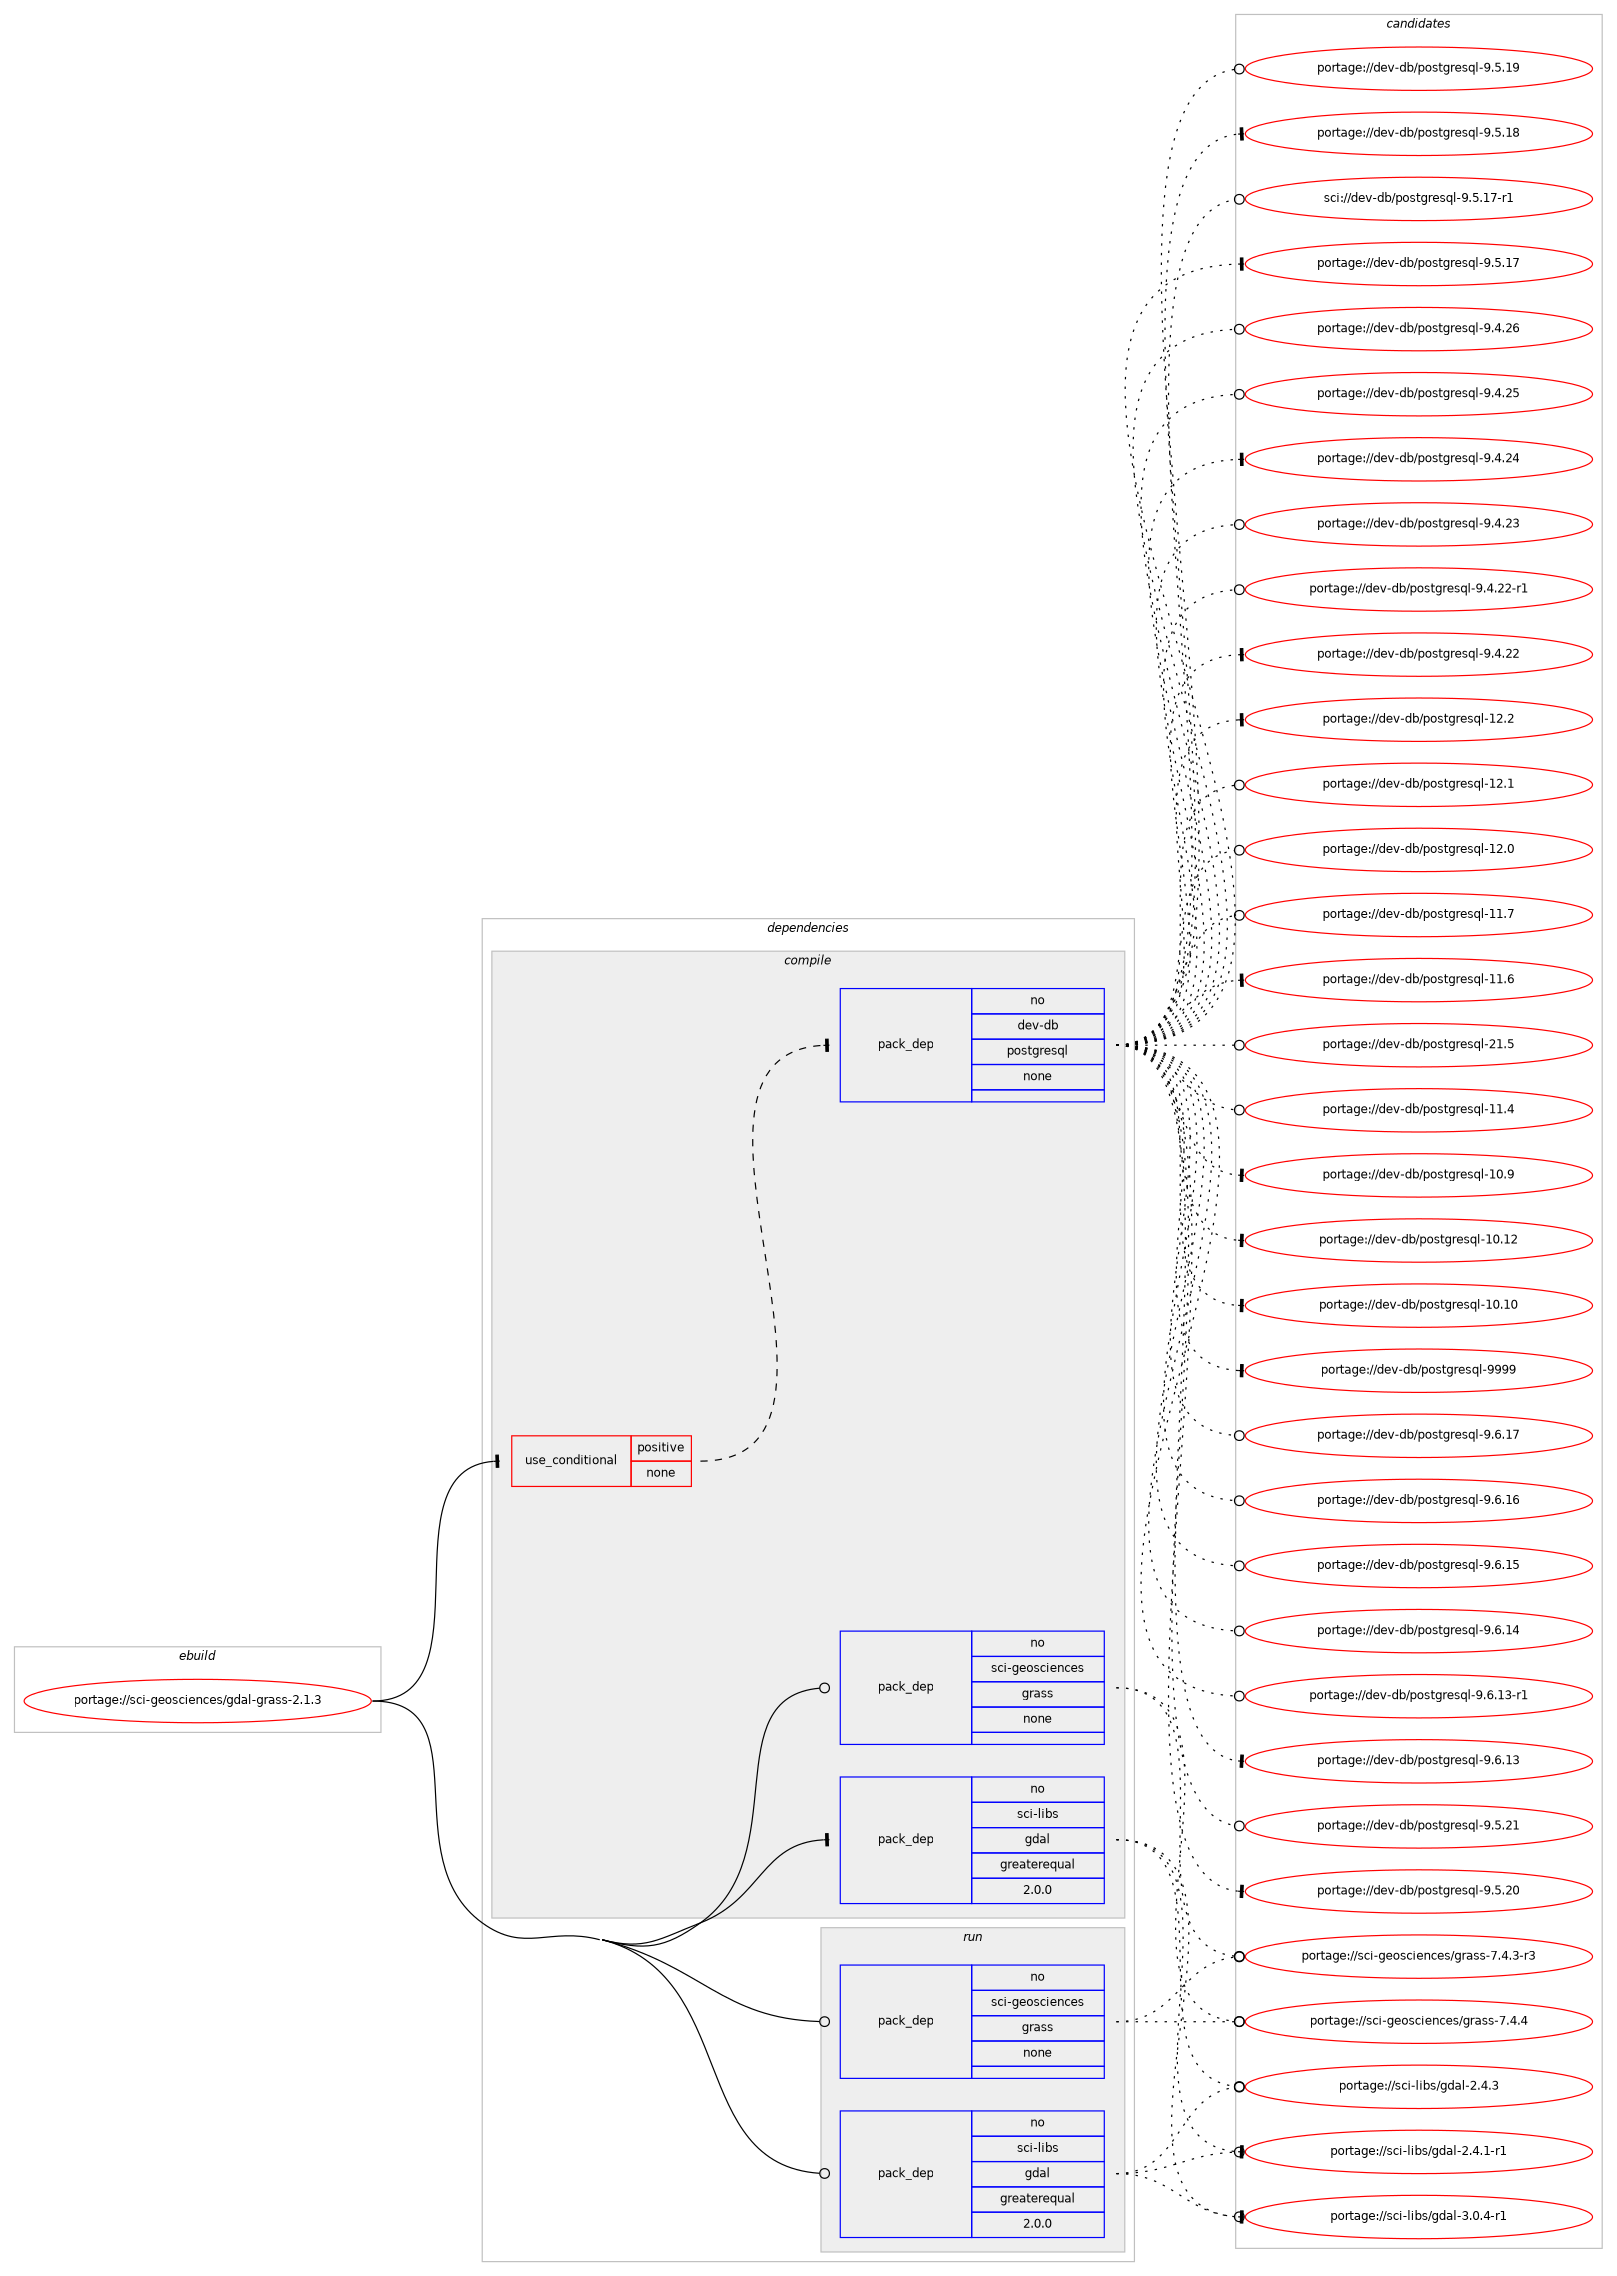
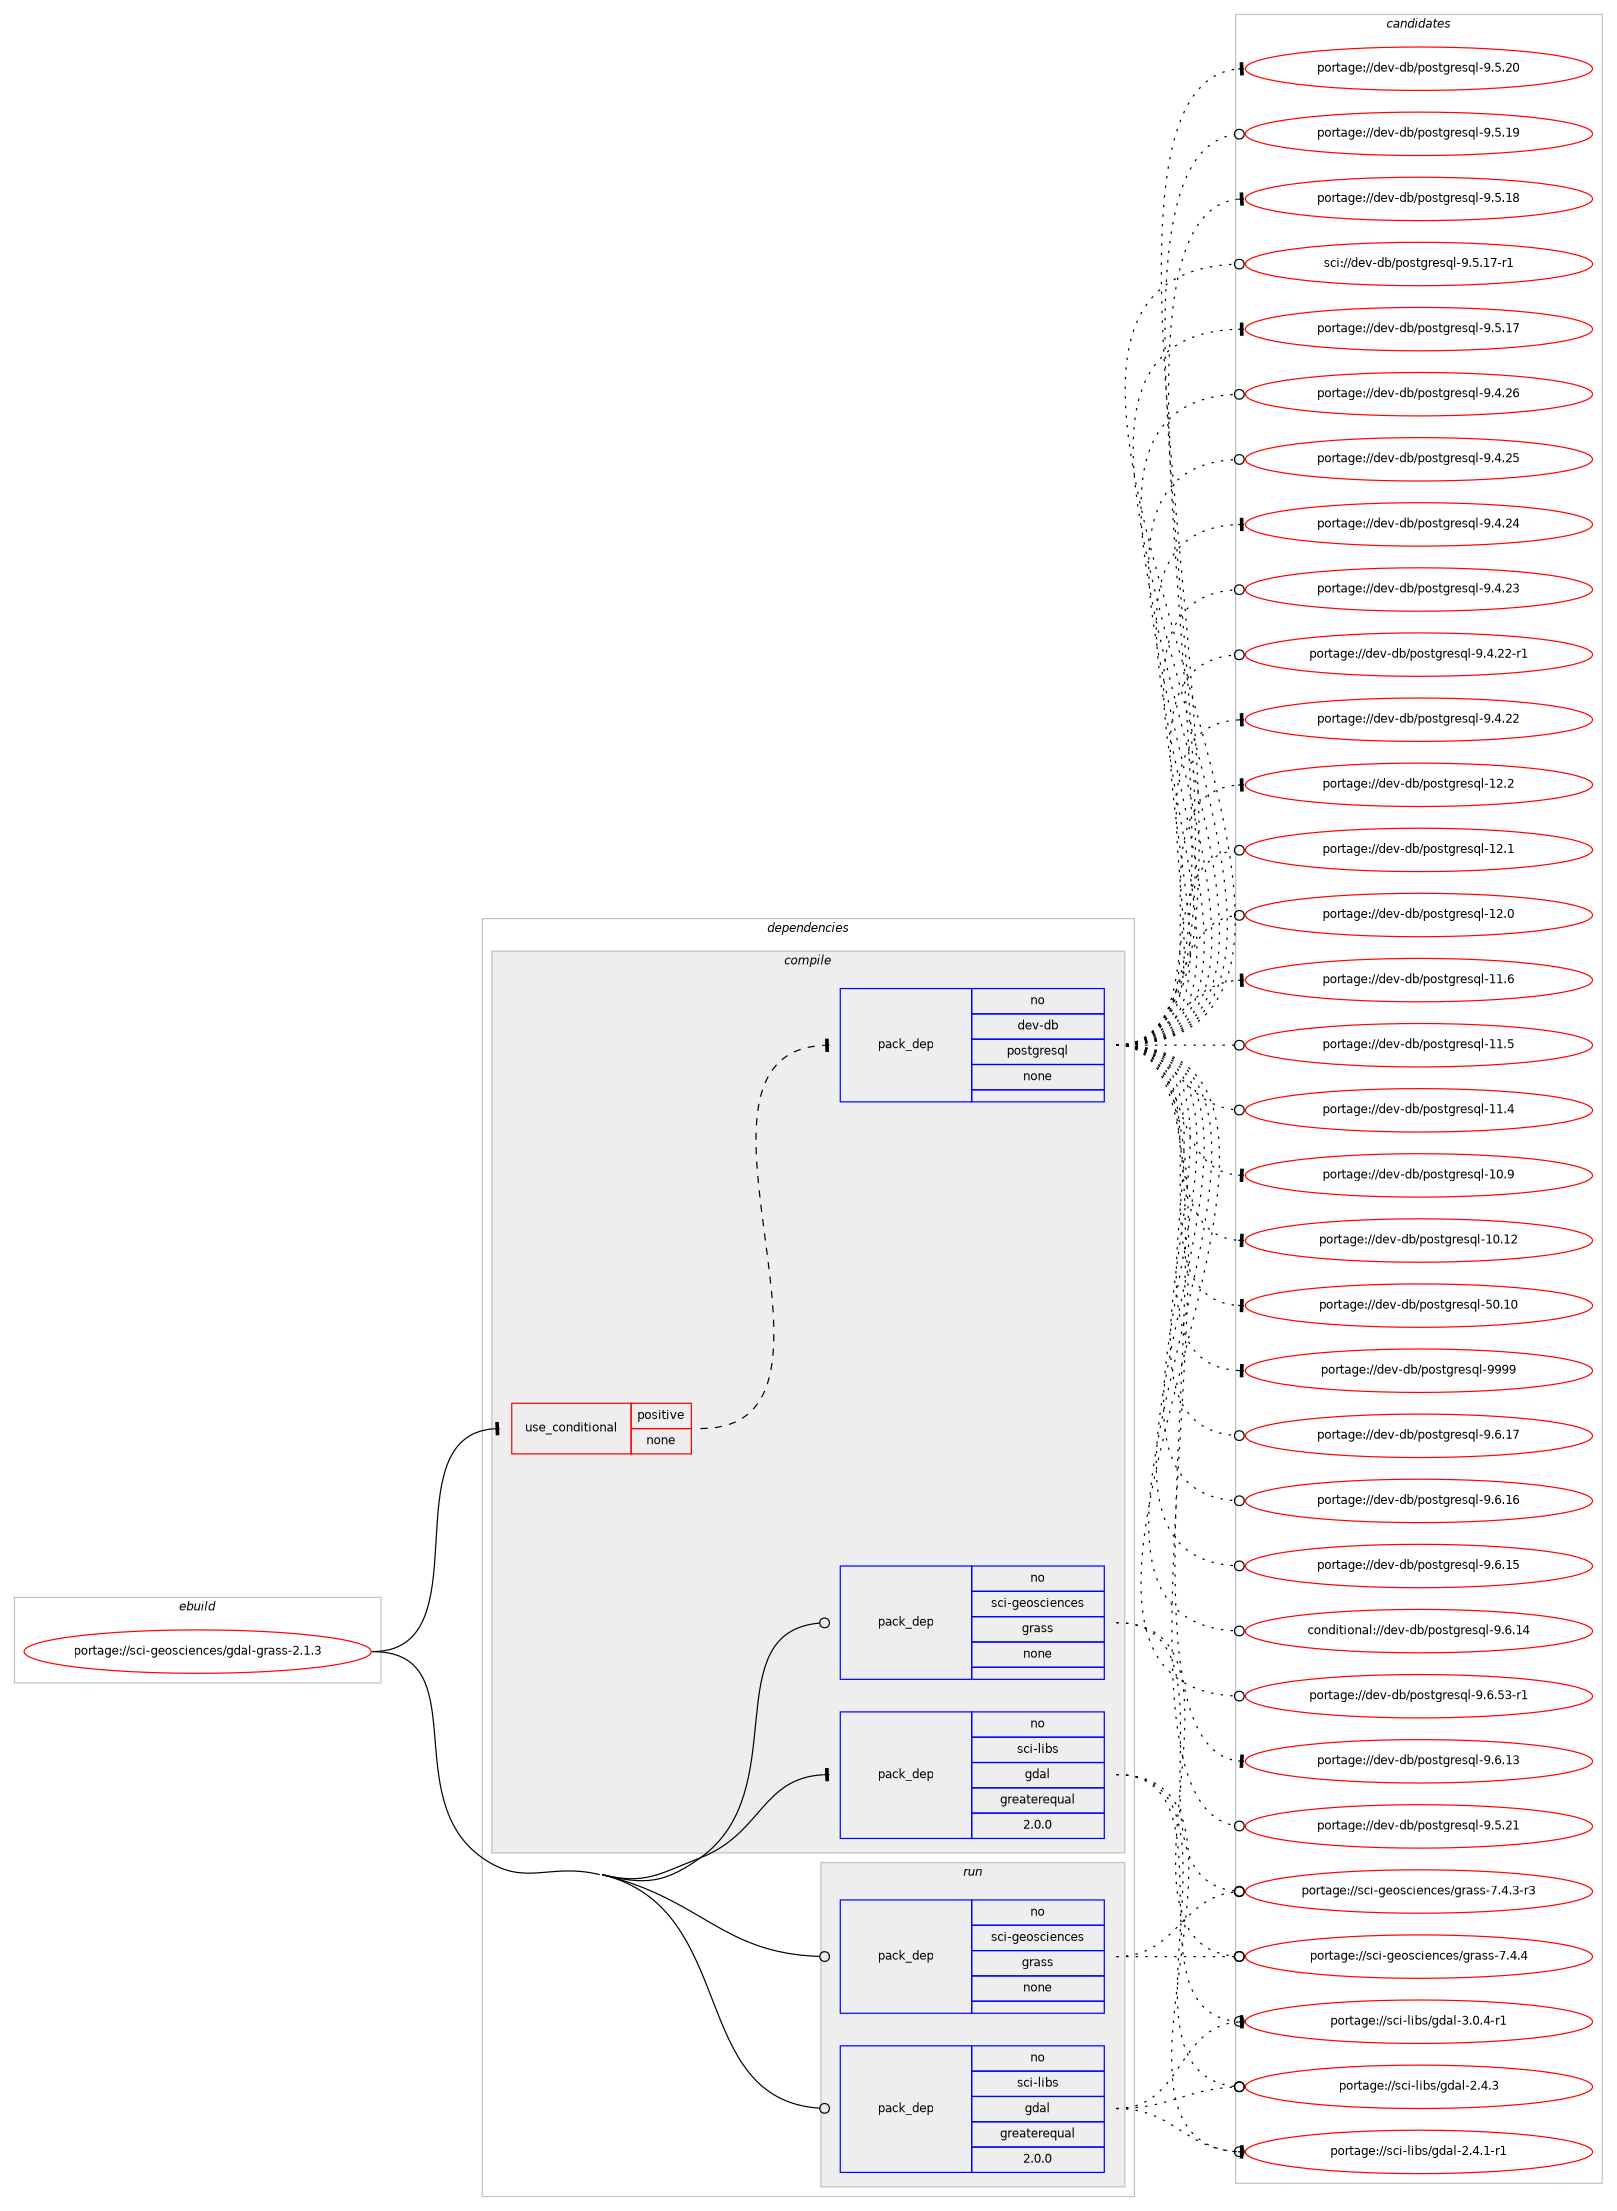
(1419, 915) -> none
(1419, 1045) -> (1419, 1045)
(1419, 1306) -> (1419, 1306)
(1419, 1631) -> (1419, 1631)
(1419, 1696) -> (1419, 1696)
